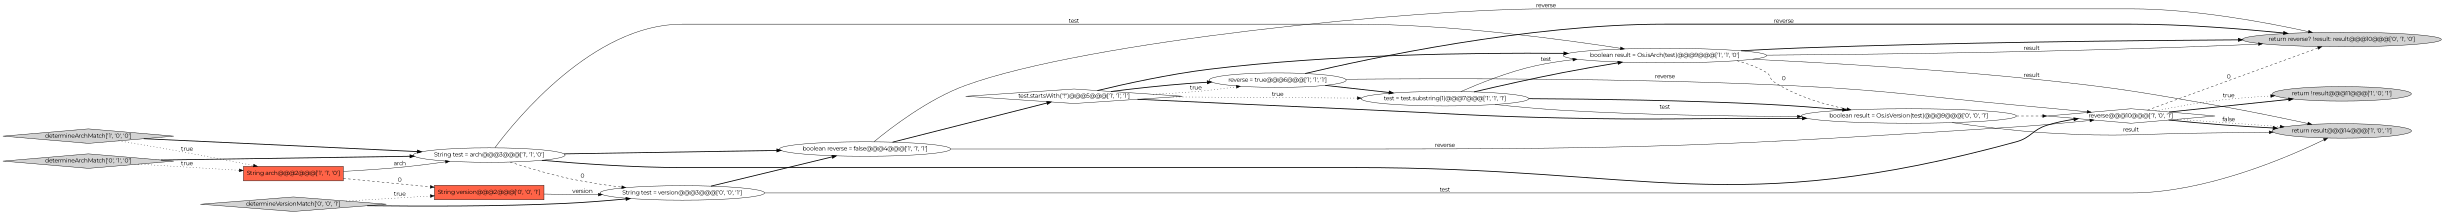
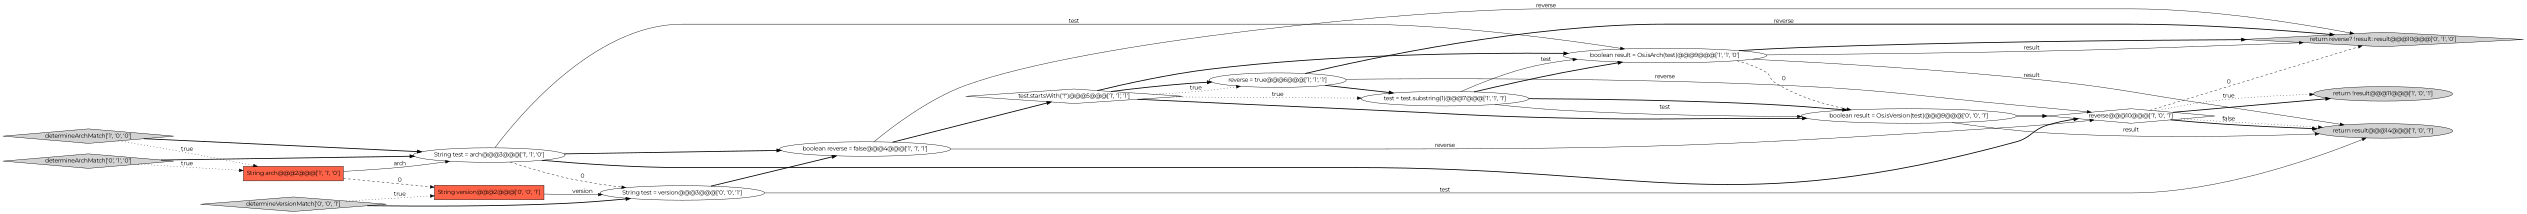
(2342, 39) -> (2383, 39)
(2030, 116) -> (2030, 116)
